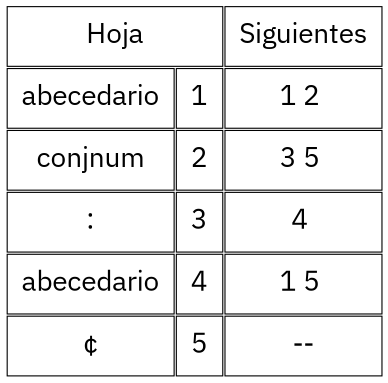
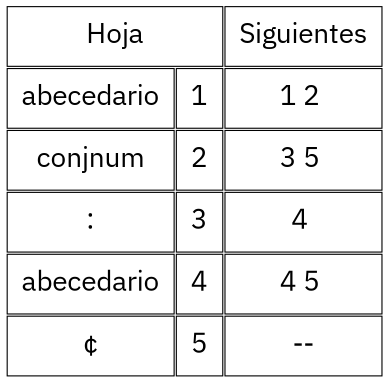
(303, 282) -> (303, 282)
